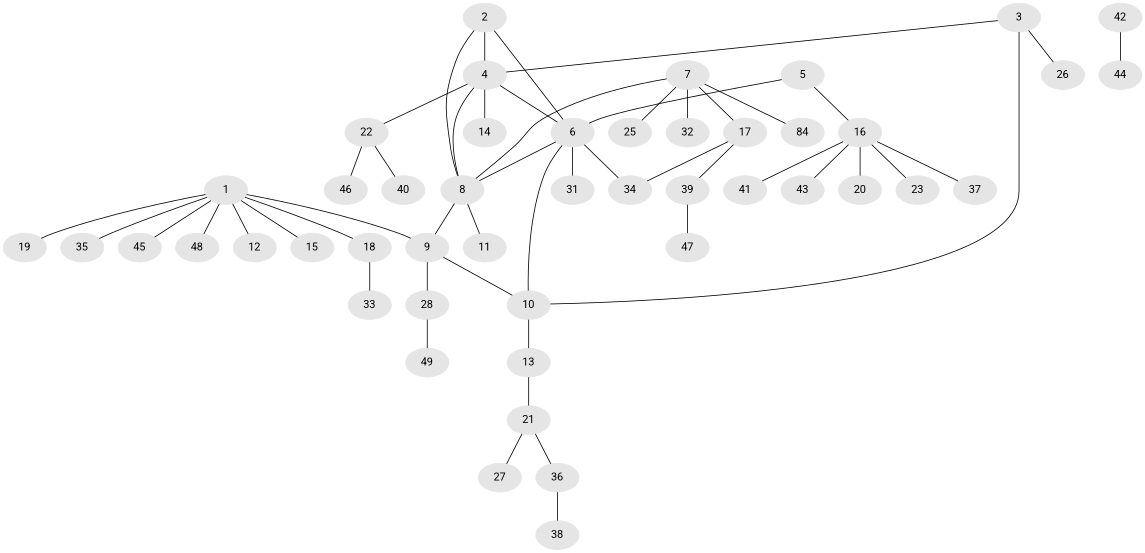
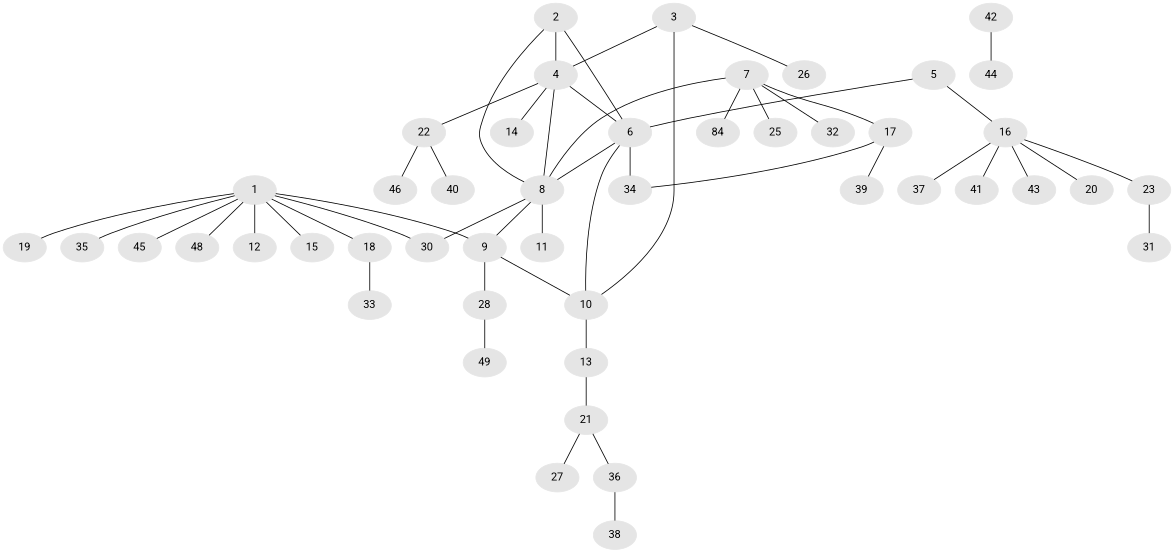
(573, 161) -> (1149, 219)
none -> (427, 248)
(688, 248) -> none
